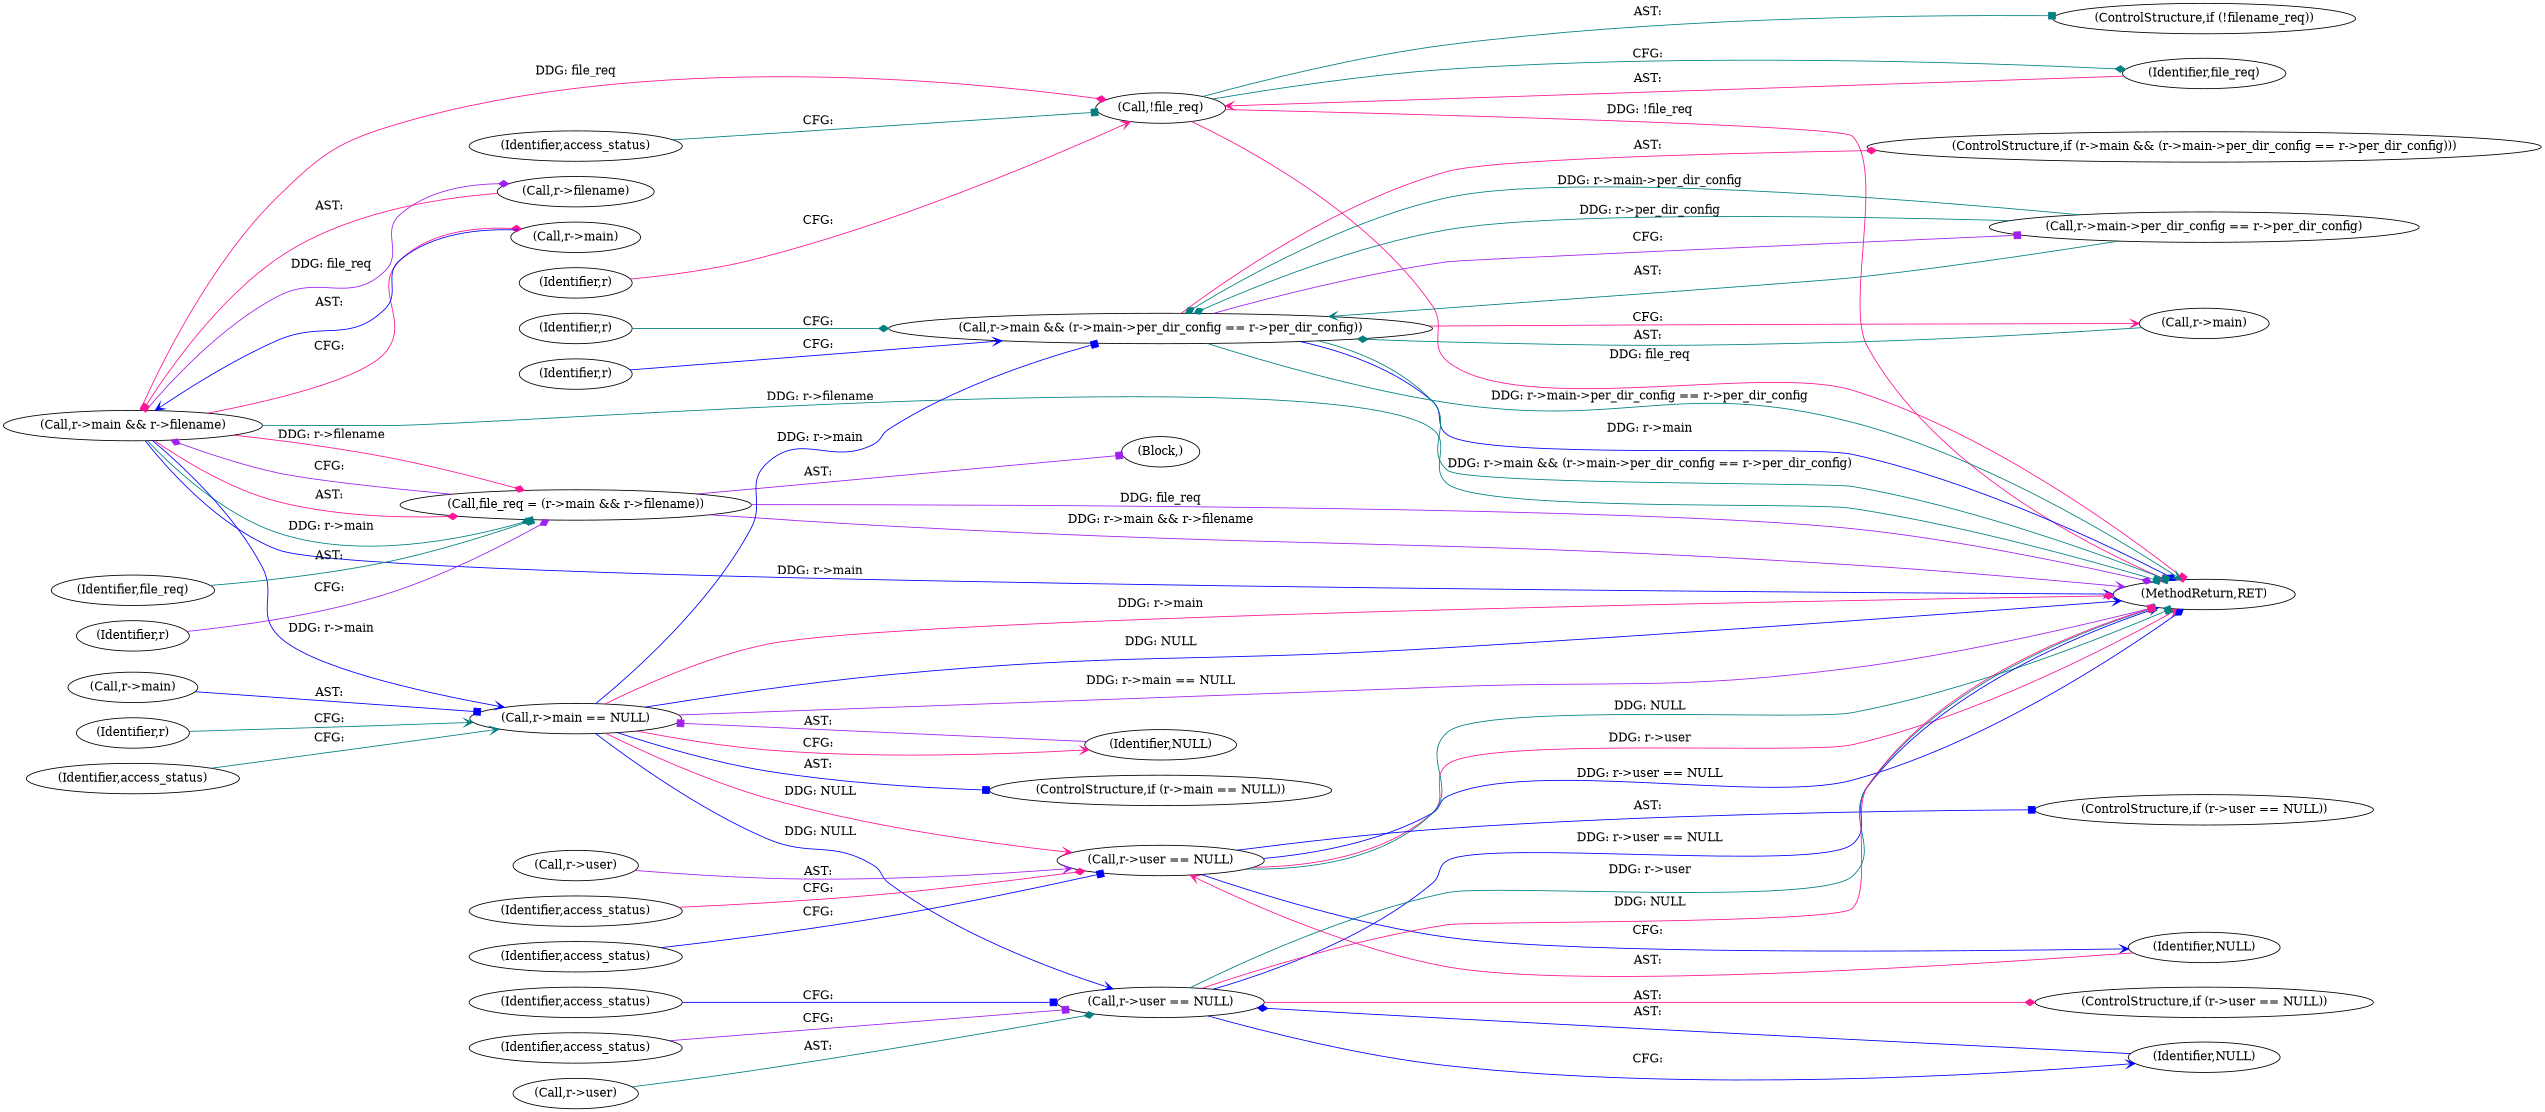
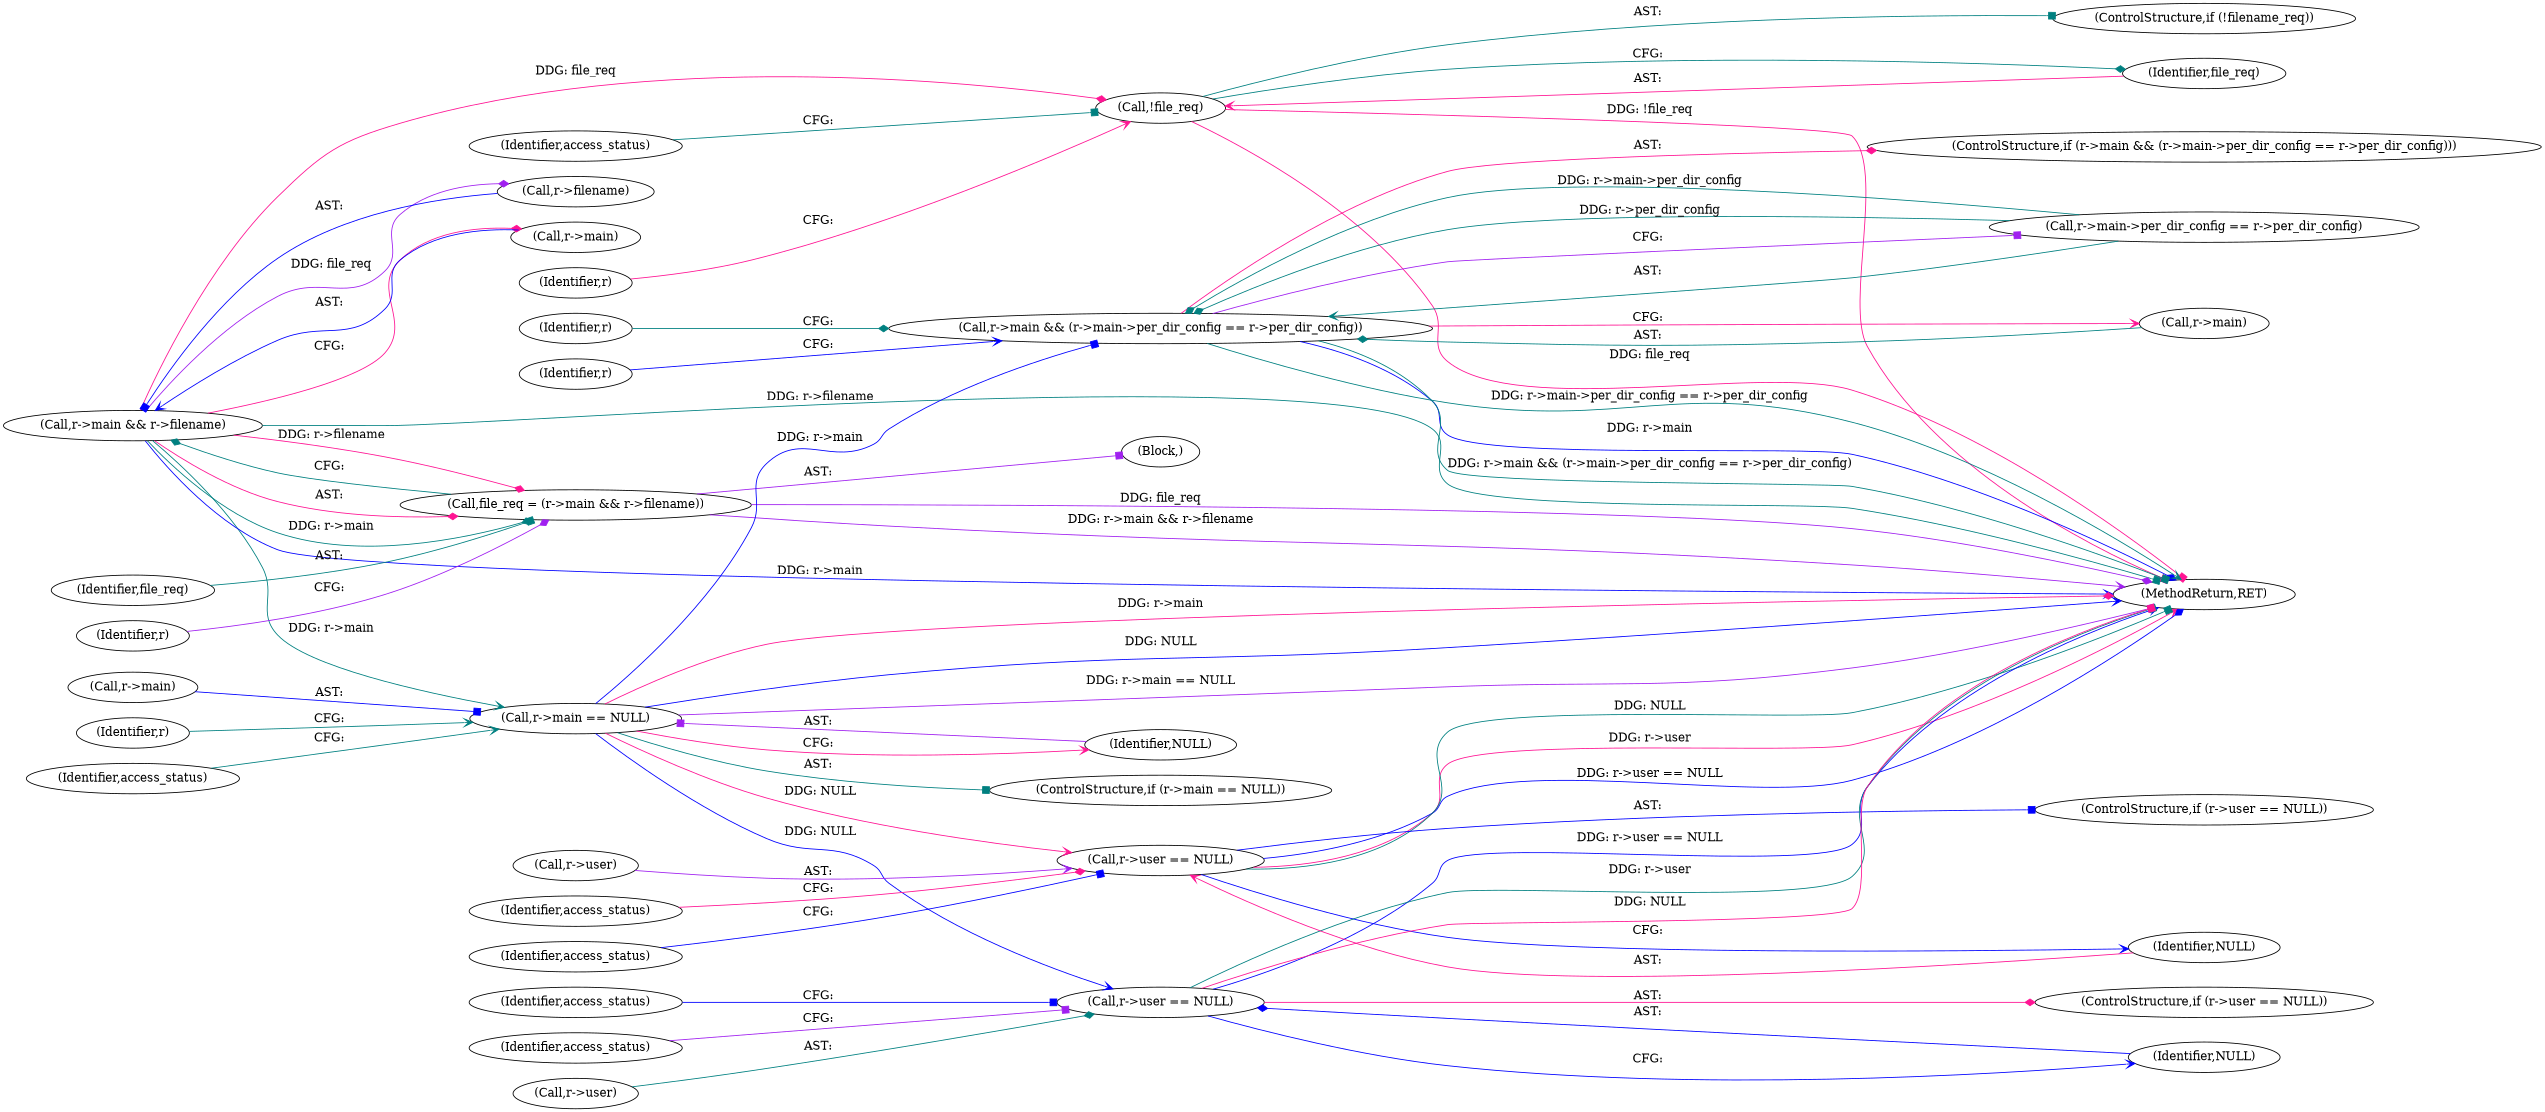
(293, 249) -> (293, 249)
(314, 479) -> (314, 479)
(275, 632) -> (275, 632)
(797, 775) -> (797, 775)
